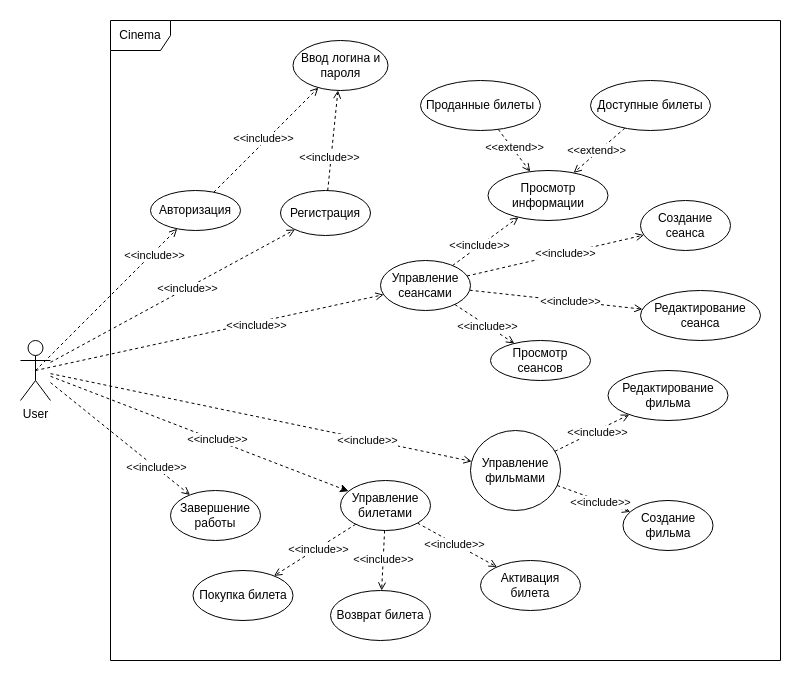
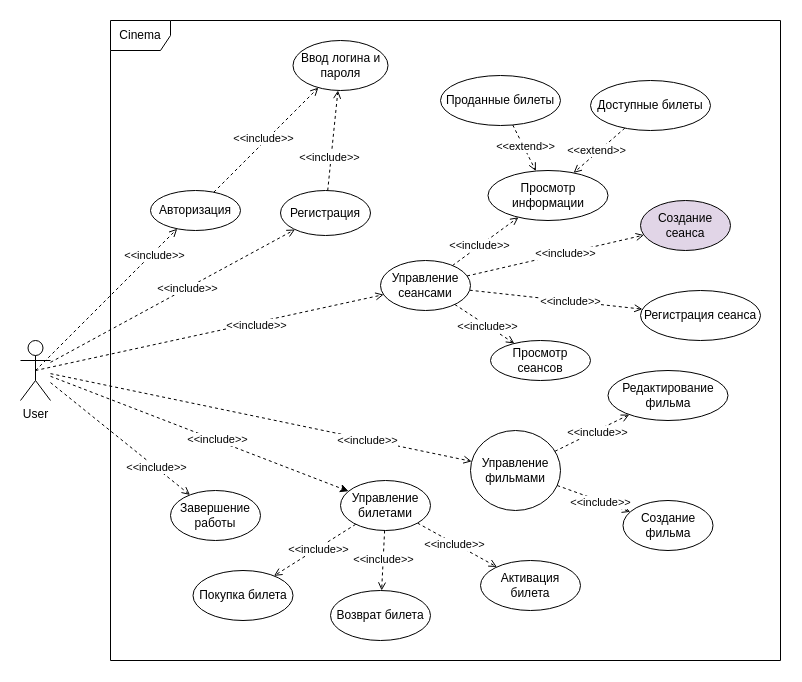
(481, 106) -> (501, 101)
(686, 226) -> (686, 226)
(701, 316) -> (701, 316)
